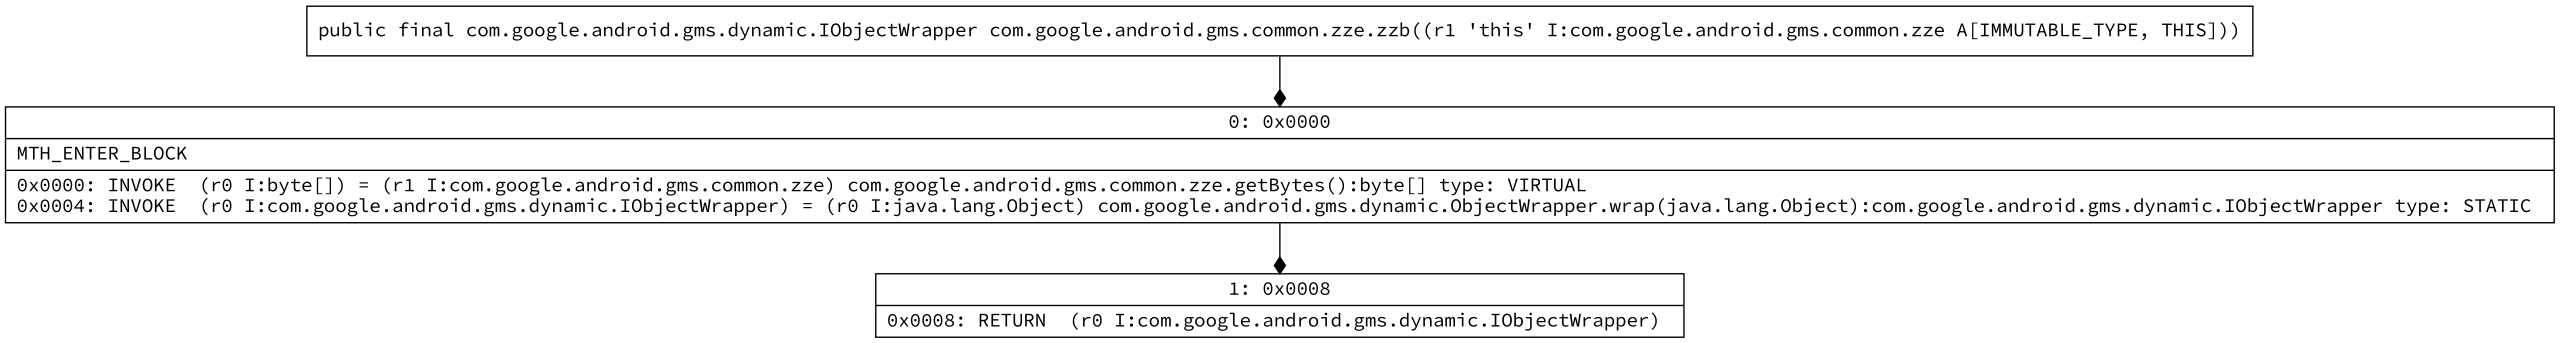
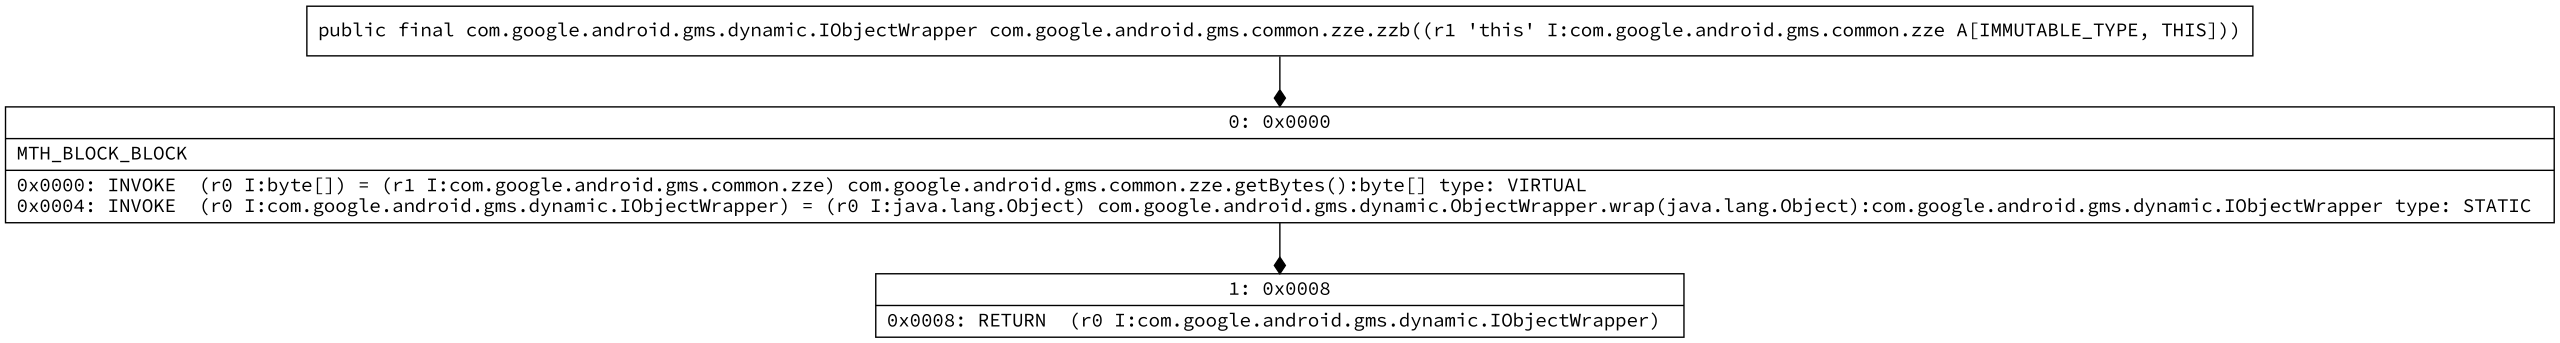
(102, 154) -> (102, 154)
